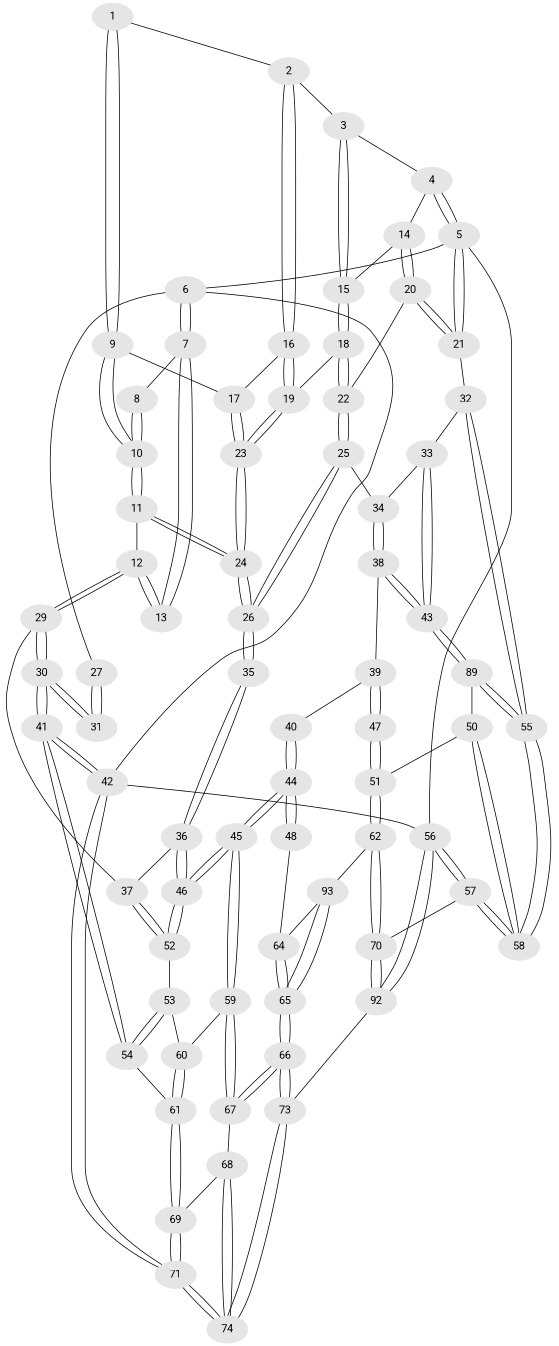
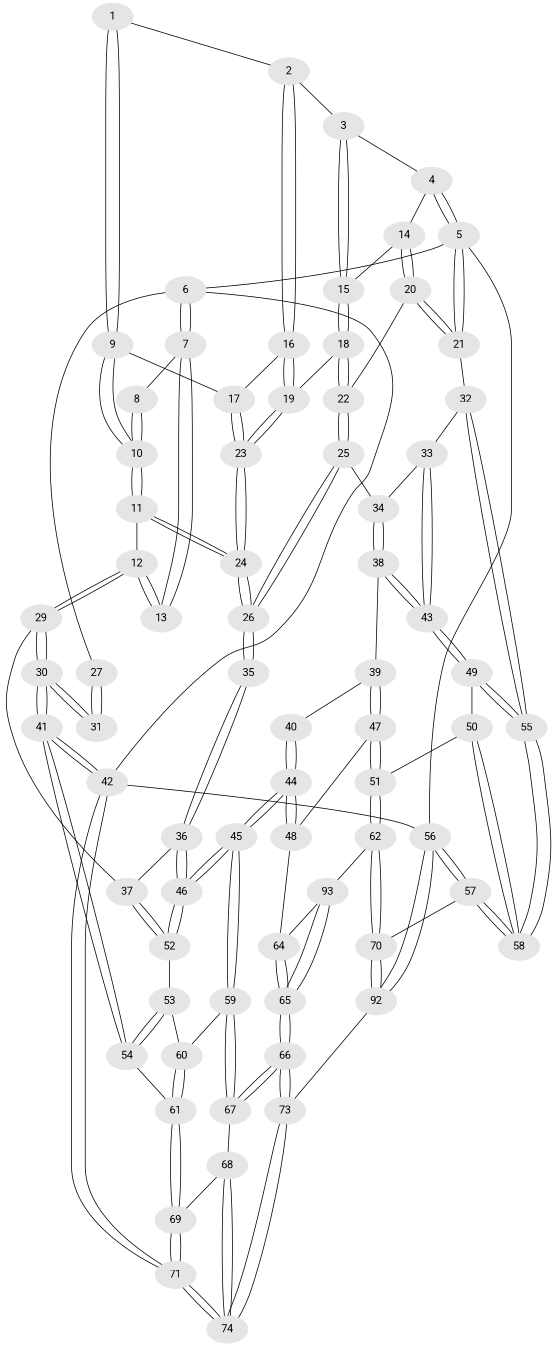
(472, 673) -> (472, 673)
none -> (333, 782)
